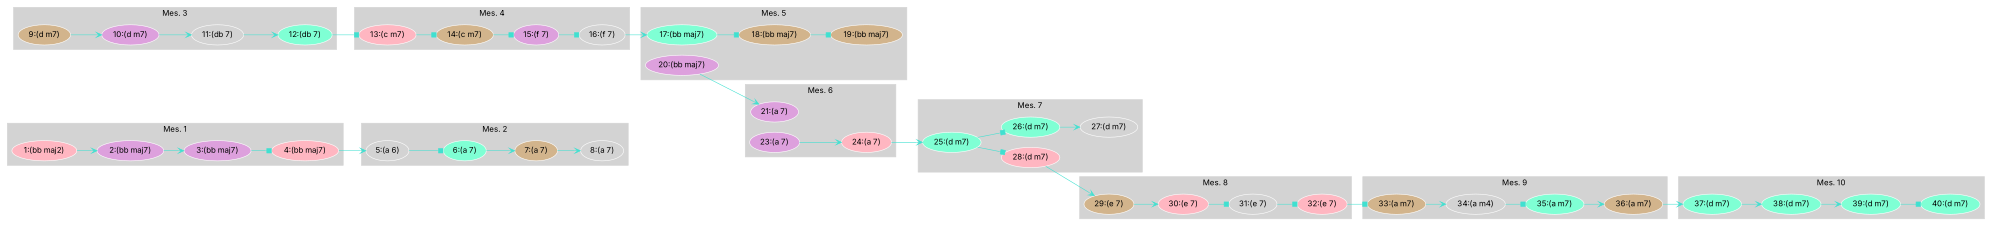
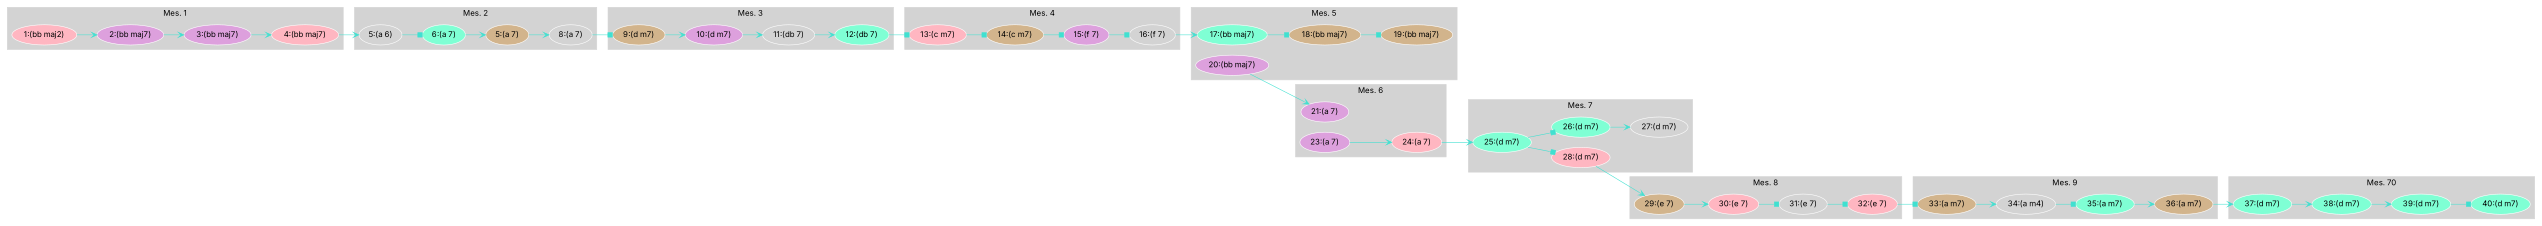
none -> (600, 35)
(258, 151) -> (258, 35)
(536, 151) -> (507, 35)
(1831, 183) -> (2382, 183)
